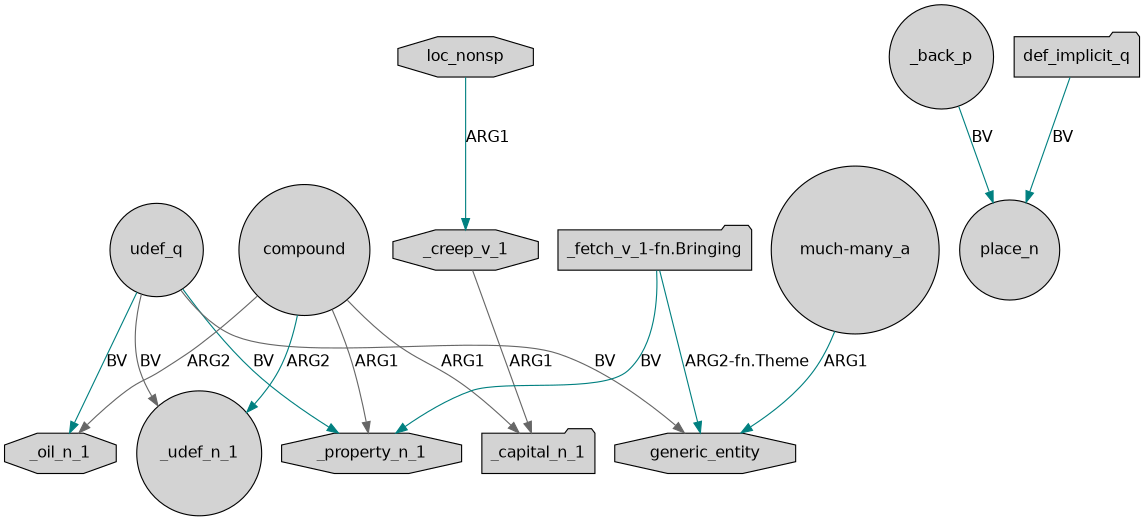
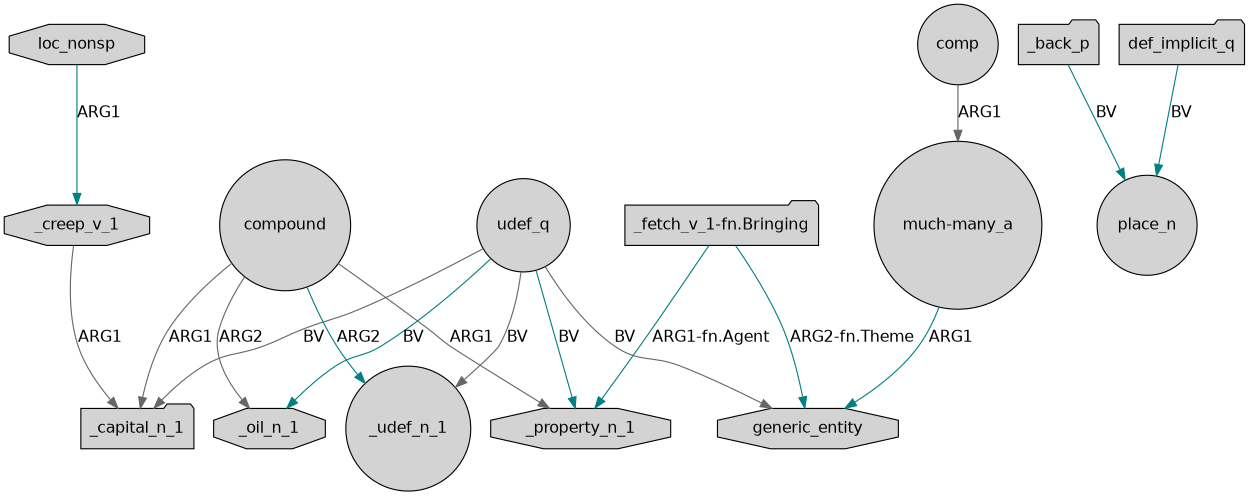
none -> (958, 44)
(941, 57) -> (1059, 44)
none -> (312, 326)
(651, 362) -> (711, 337)
